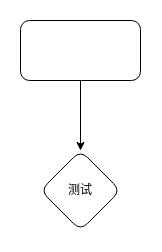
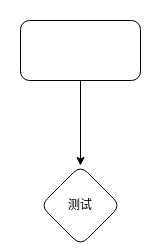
(81, 191) -> (81, 206)
